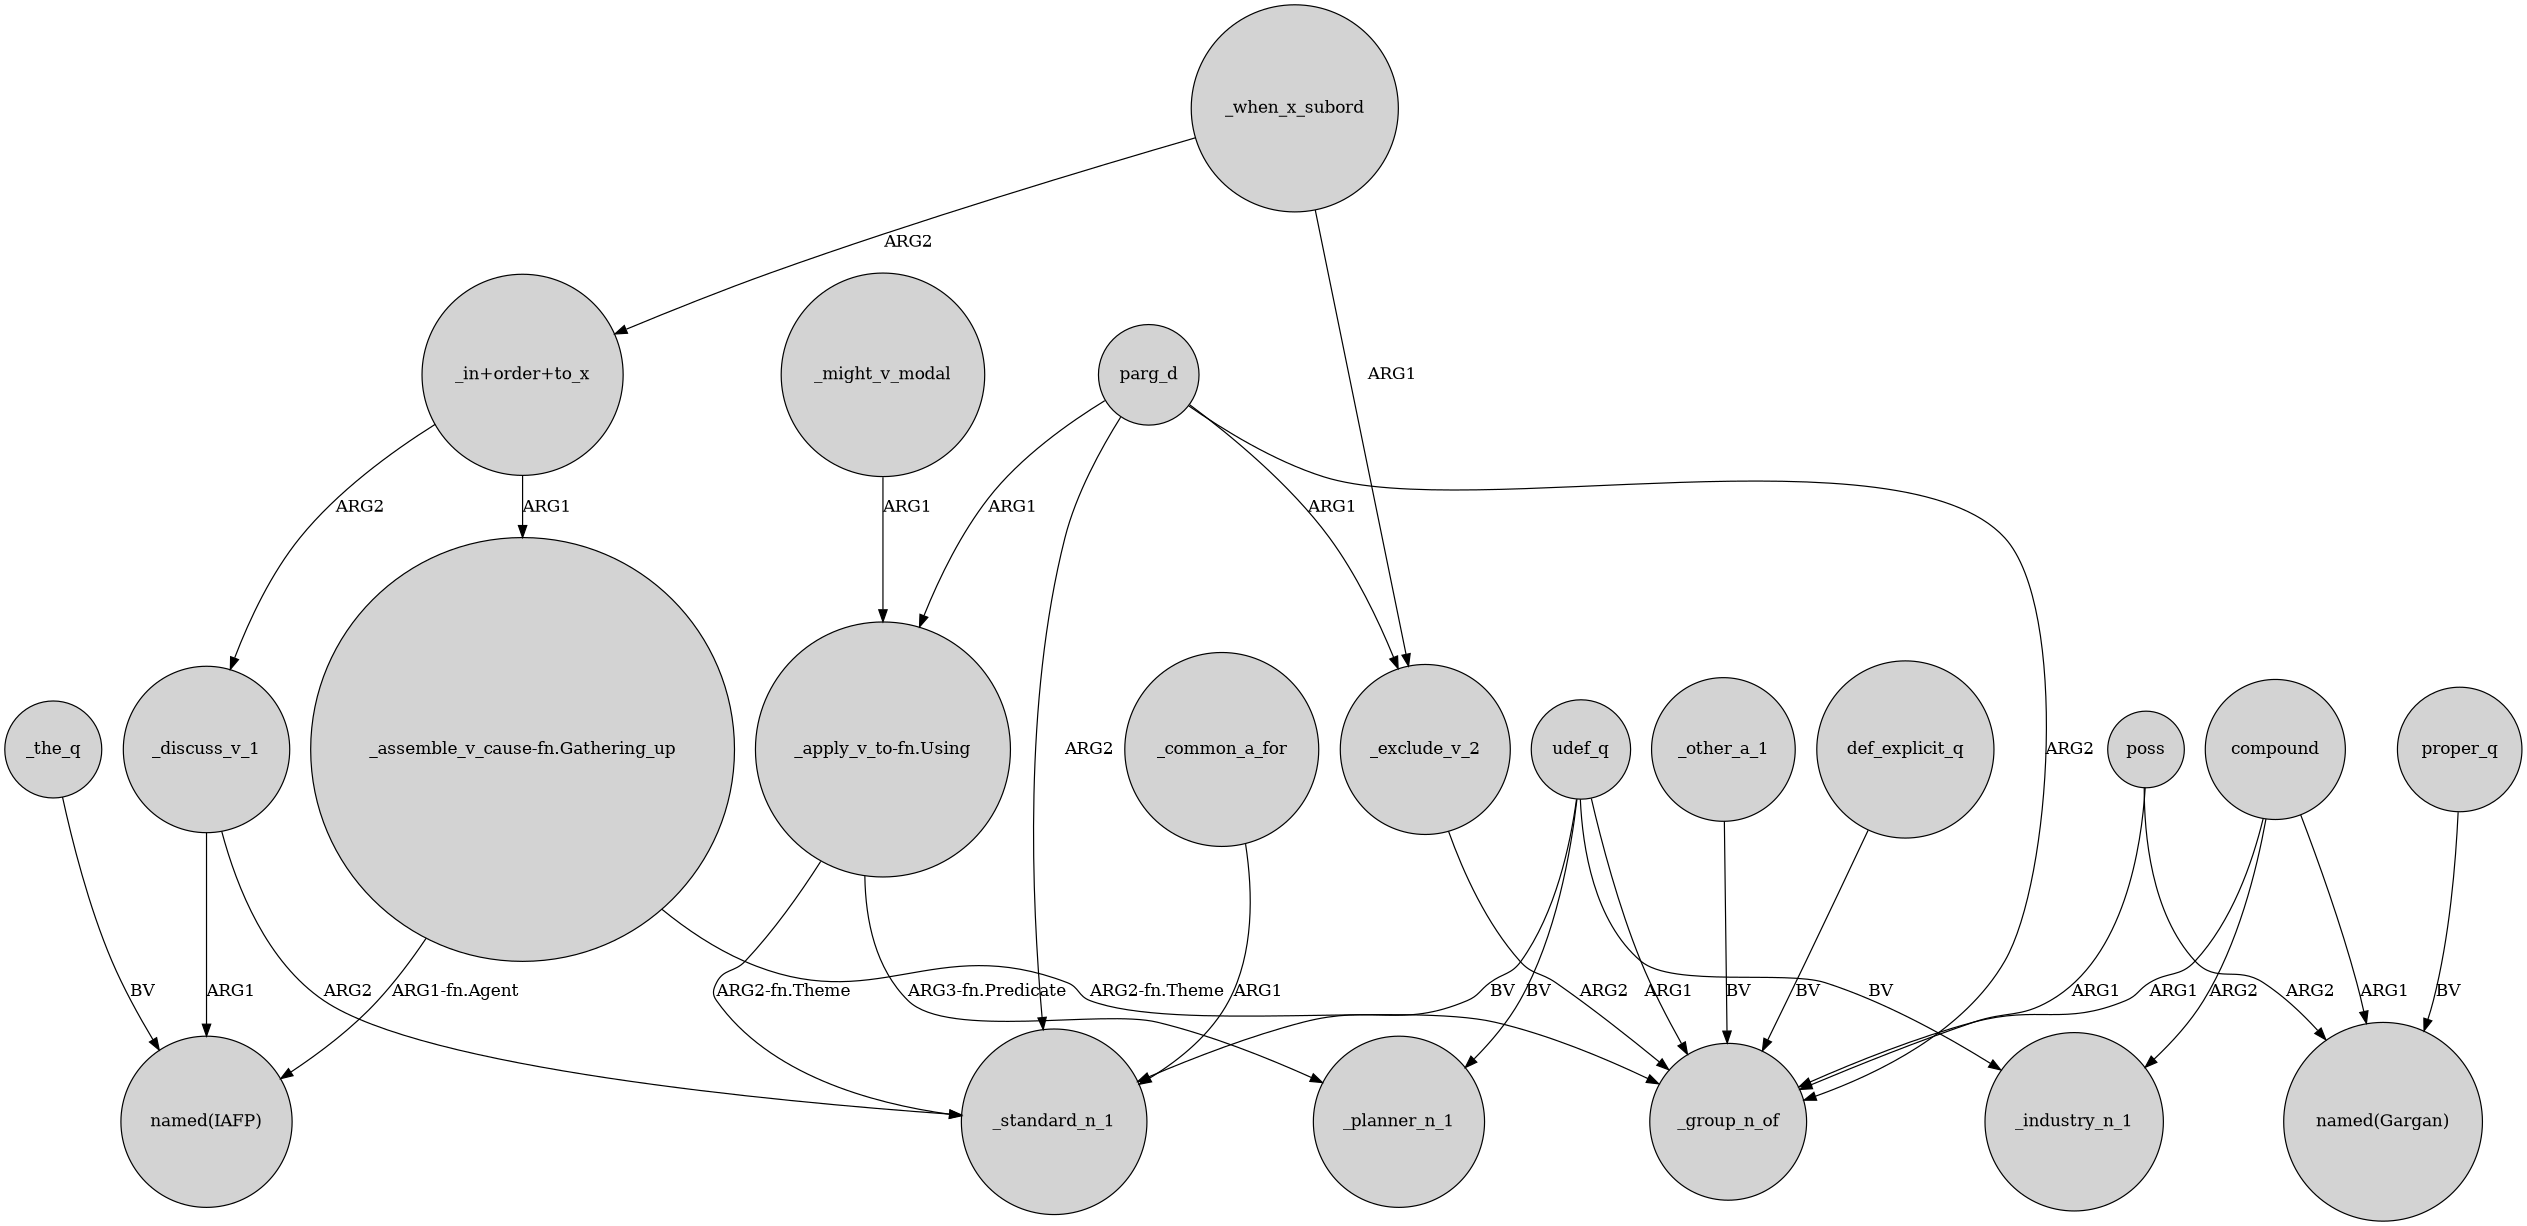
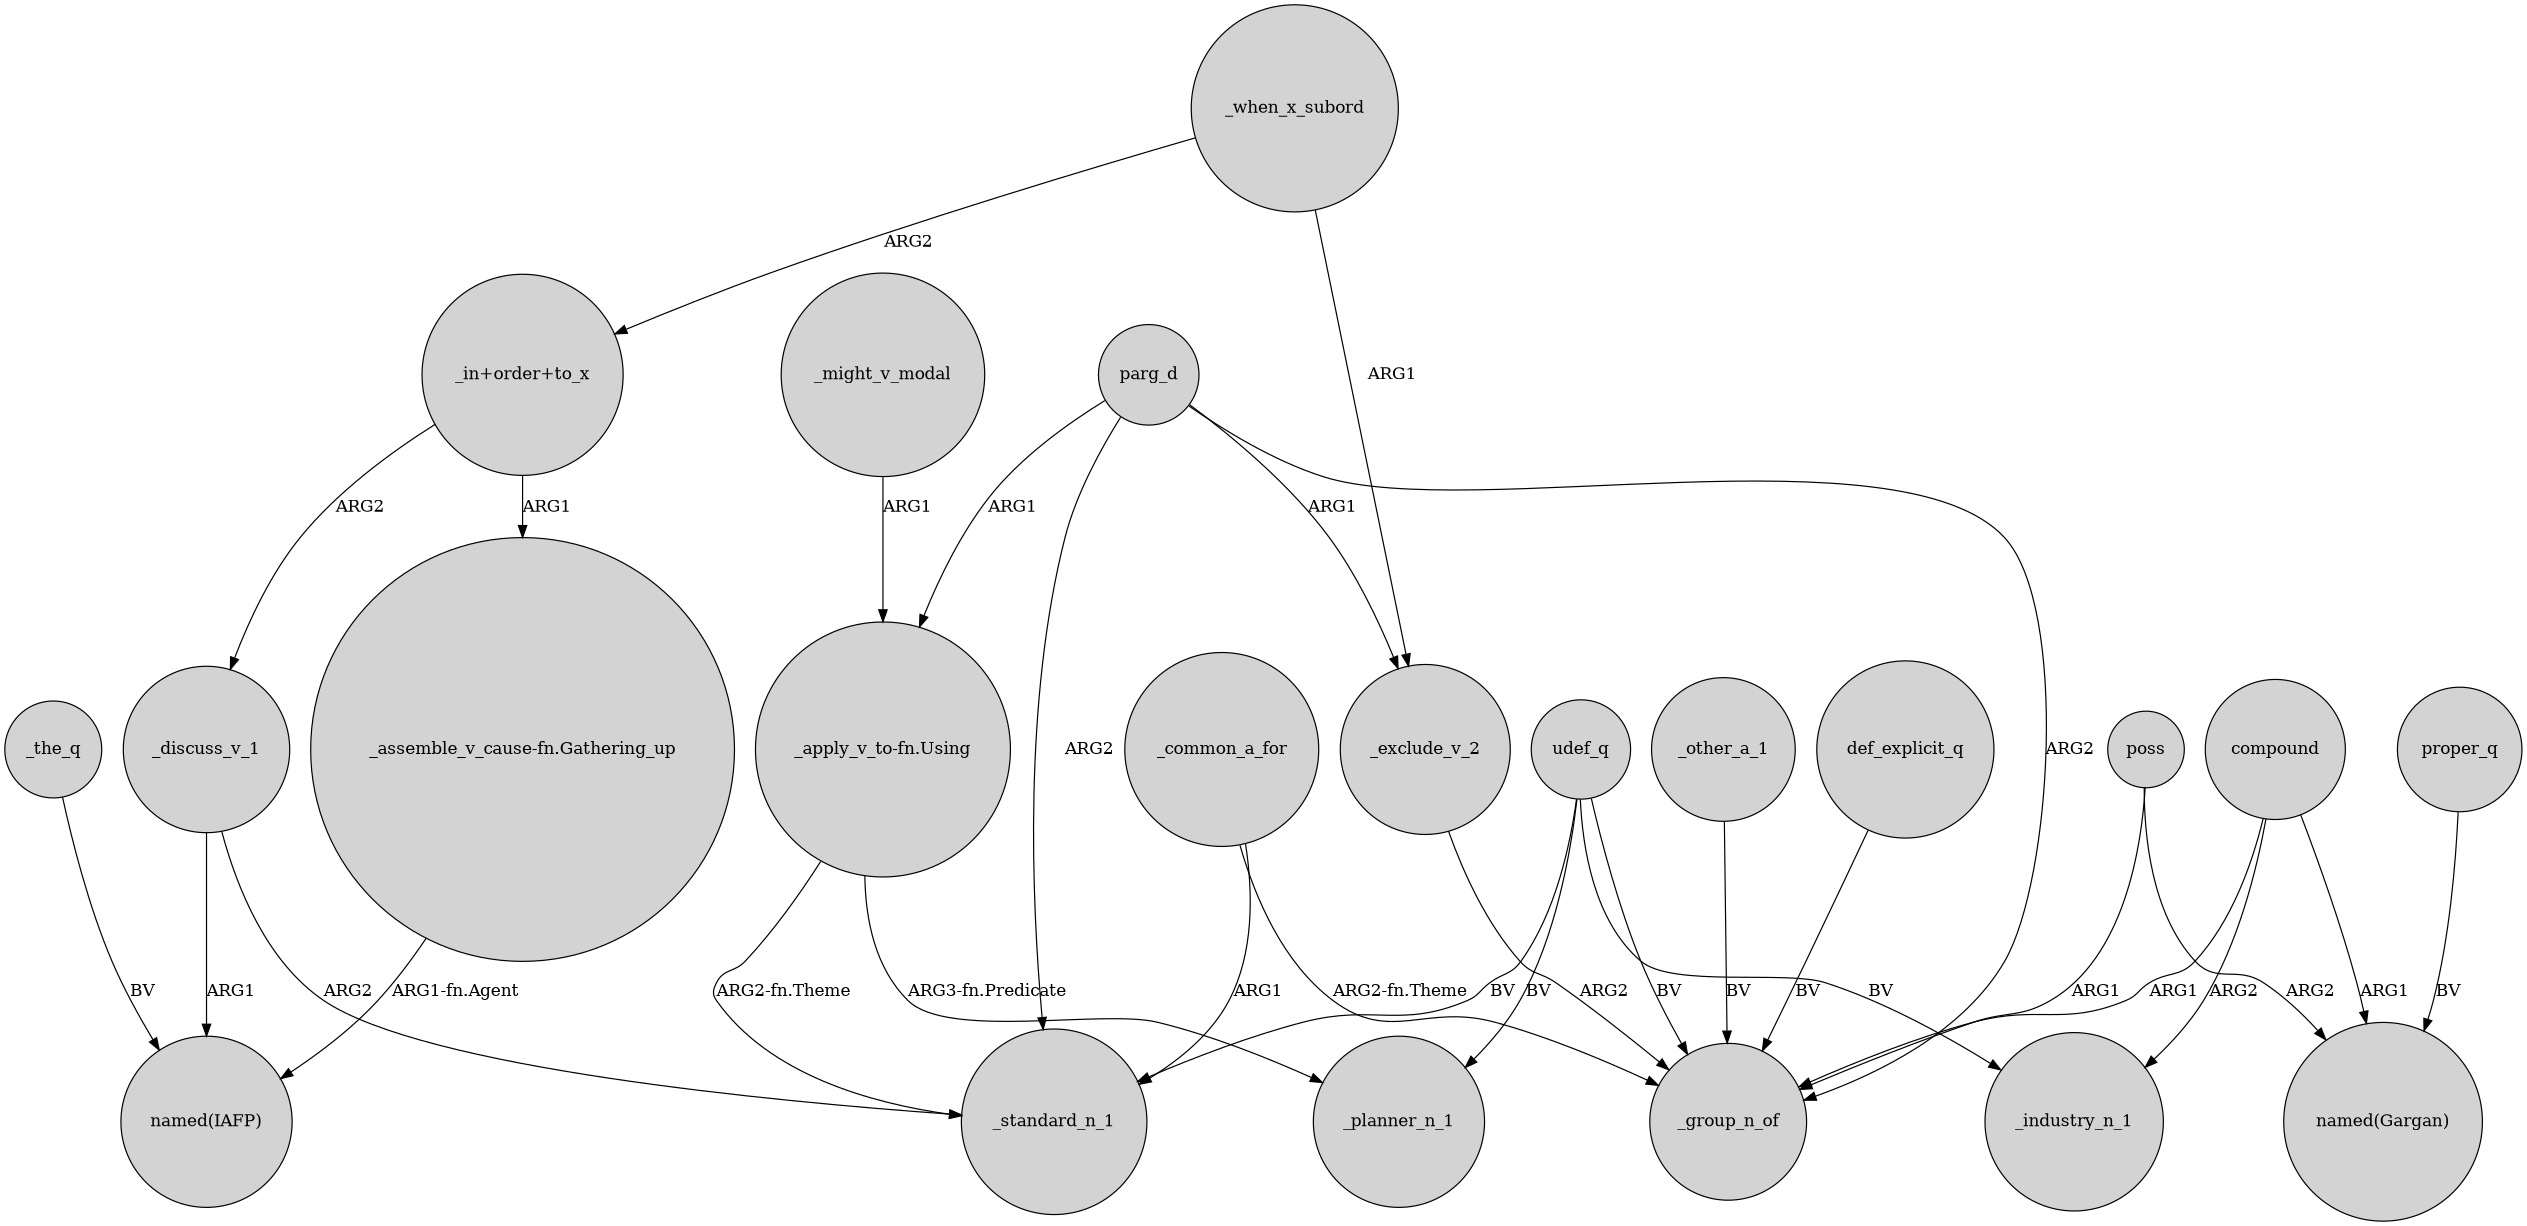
(1669, 992) -> (1669, 992)
(1146, 1012) -> (1440, 1018)
